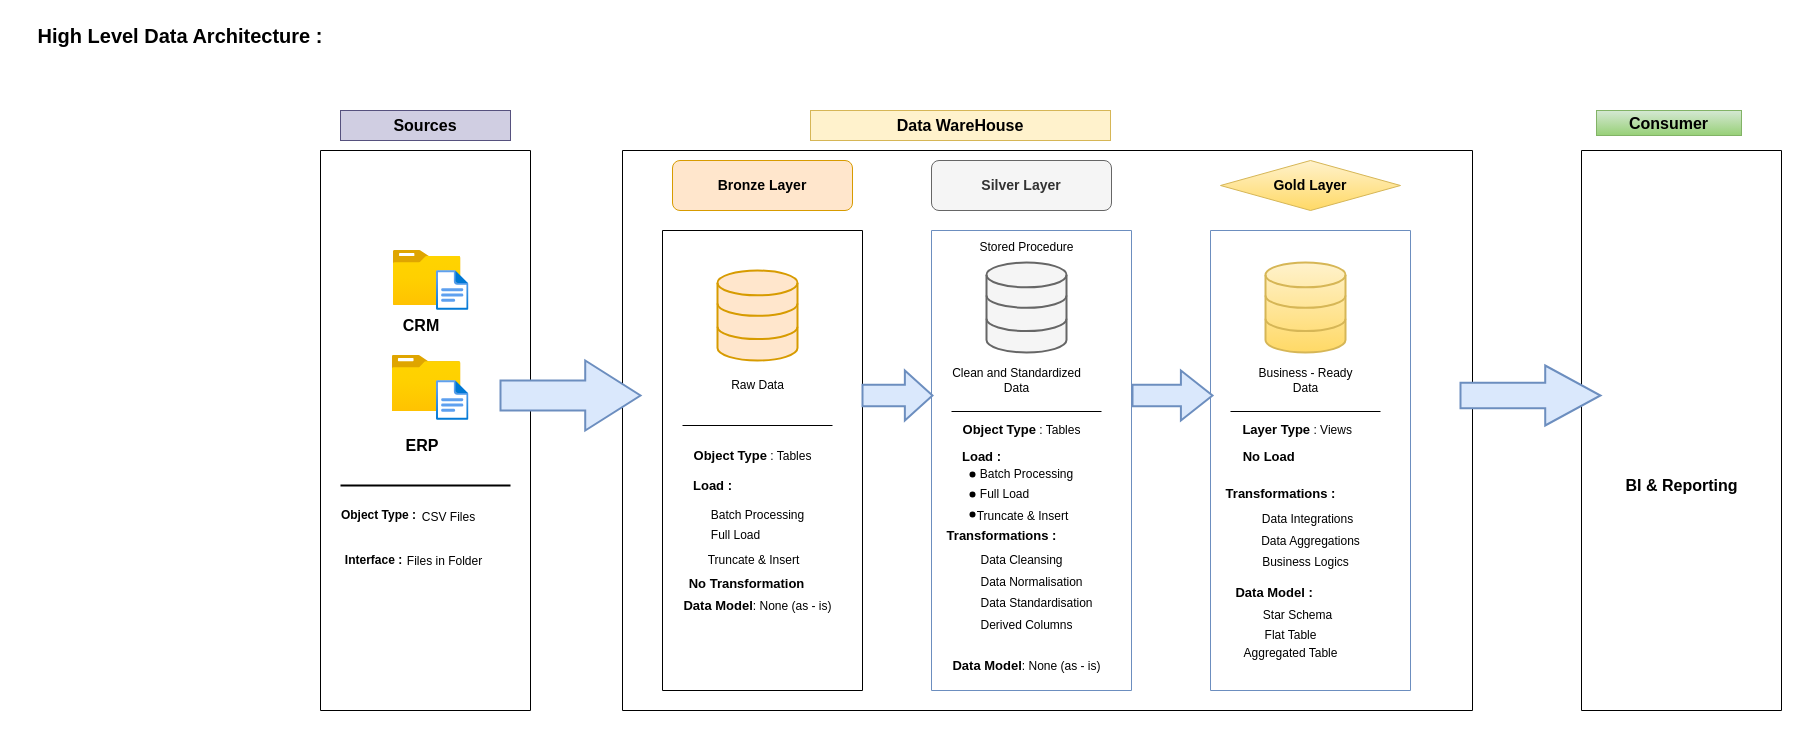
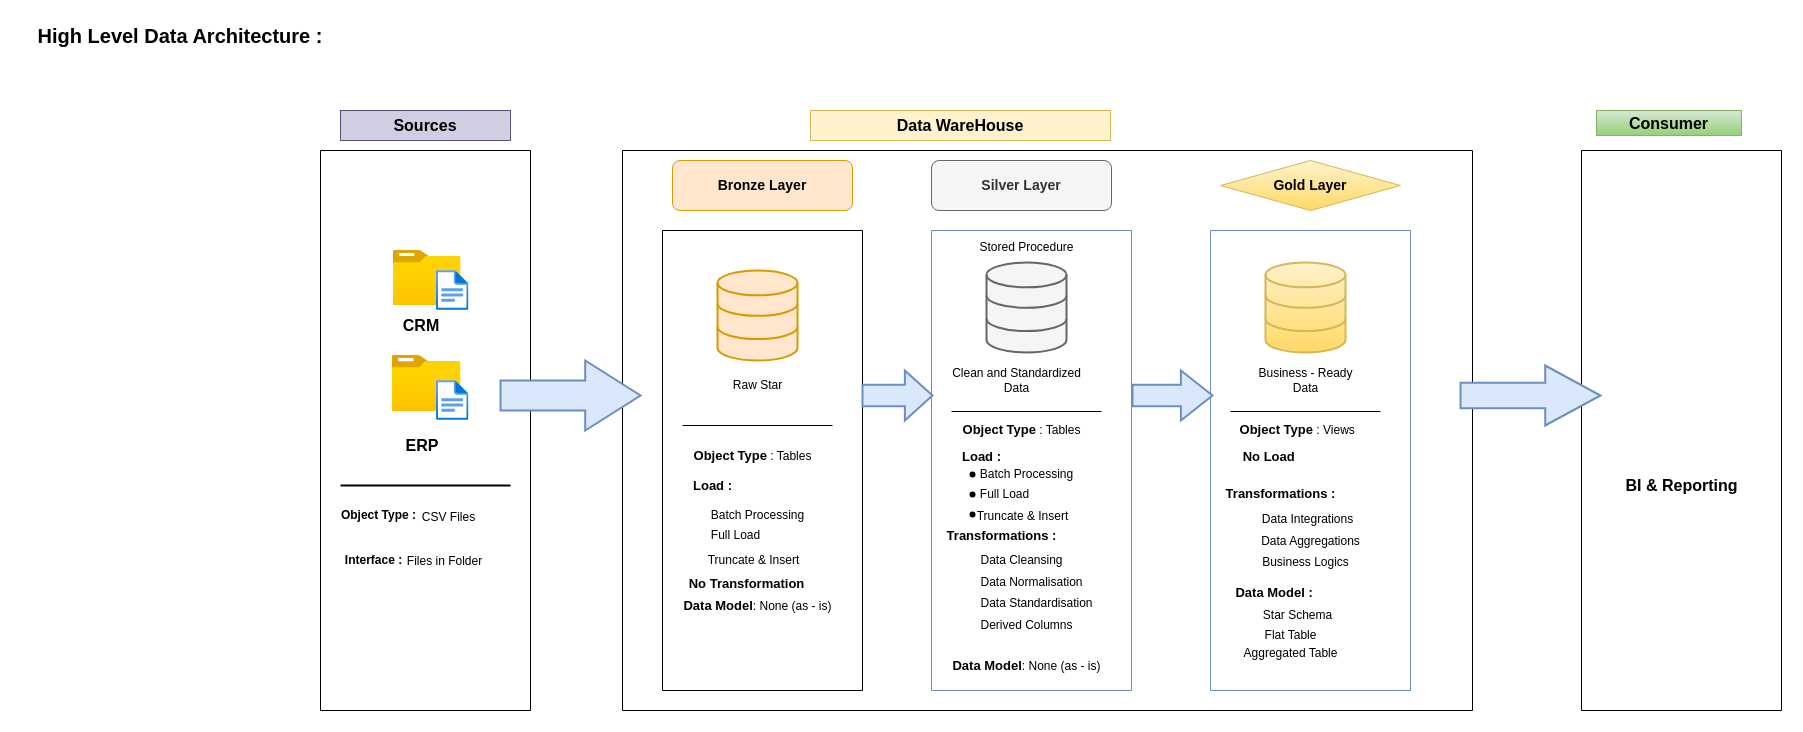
(758, 386) -> (758, 386)
(1301, 430) -> (1301, 430)
